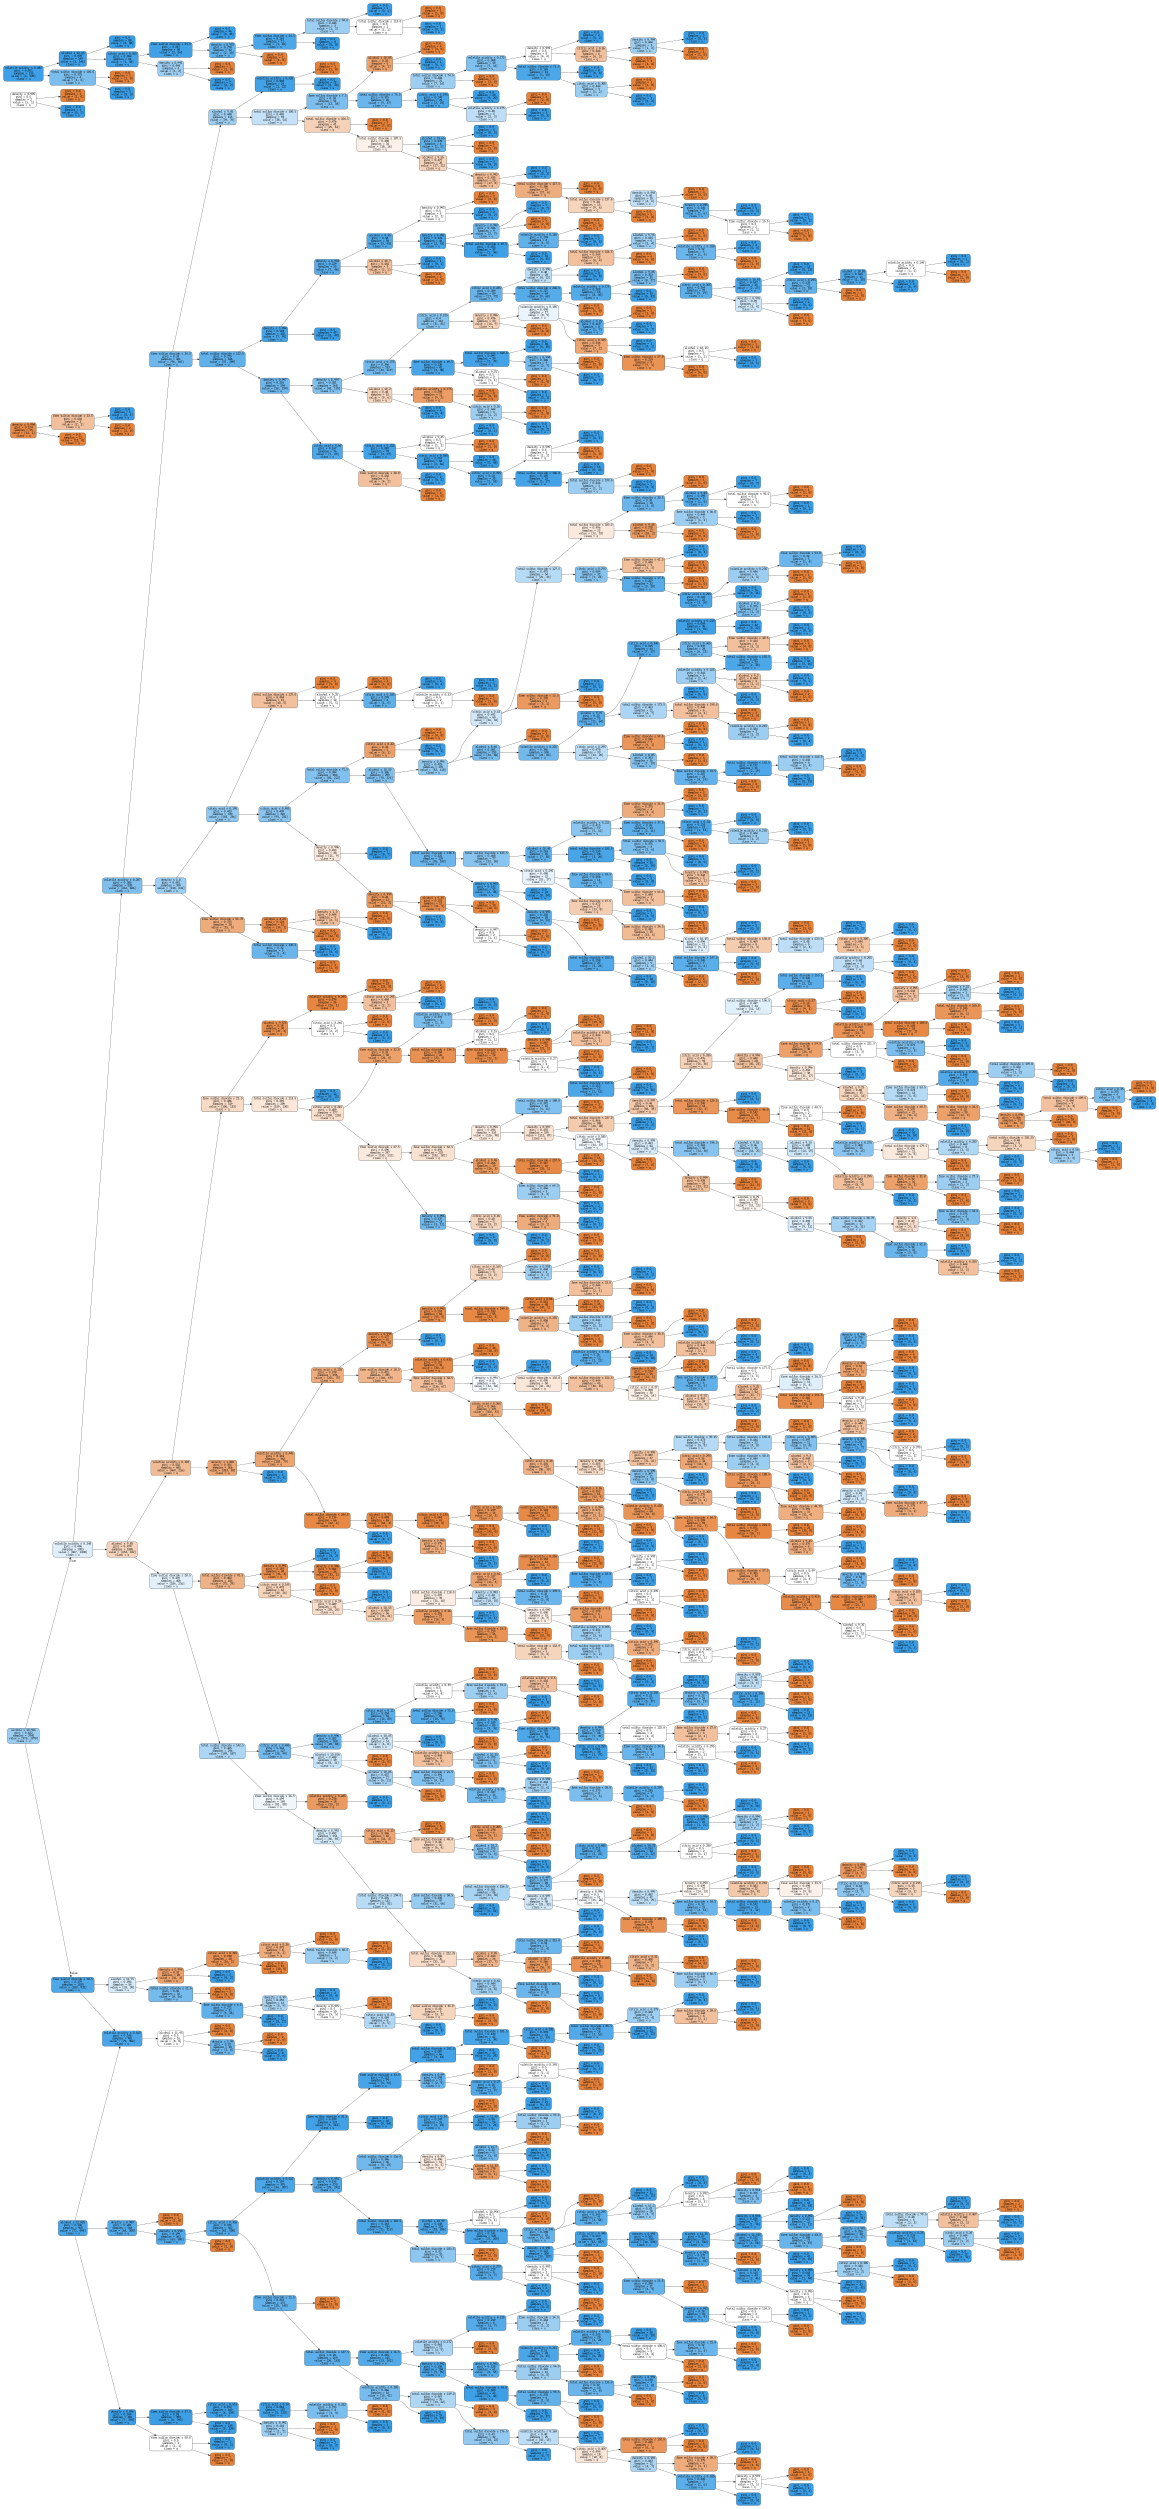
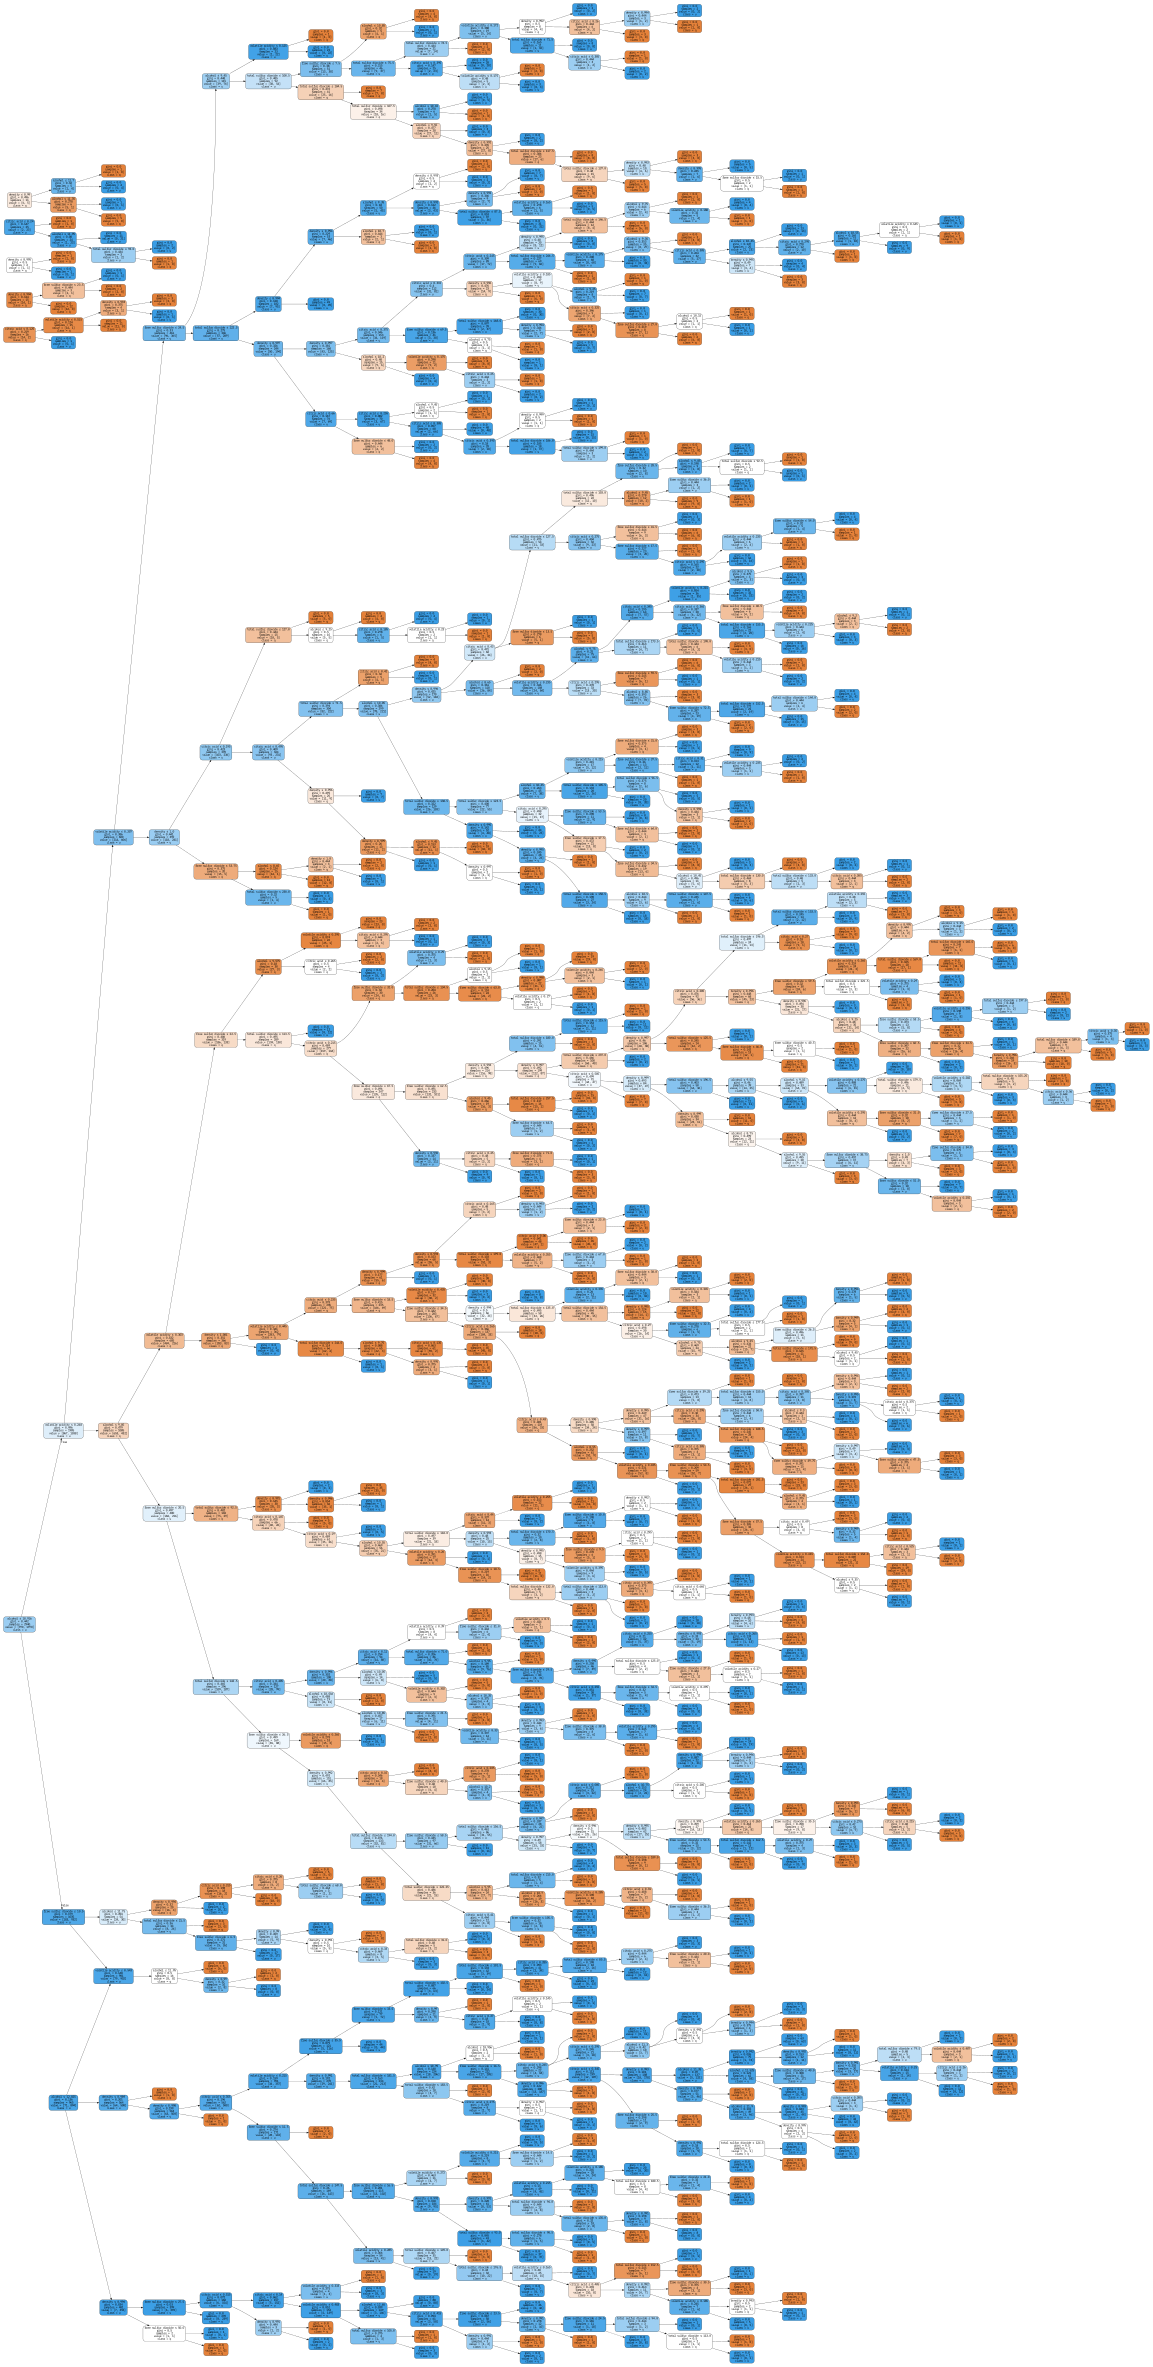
(720, 670) -> (769, 630)
(459, 1517) -> none
(380, 2162) -> none
none -> (291, 2305)
